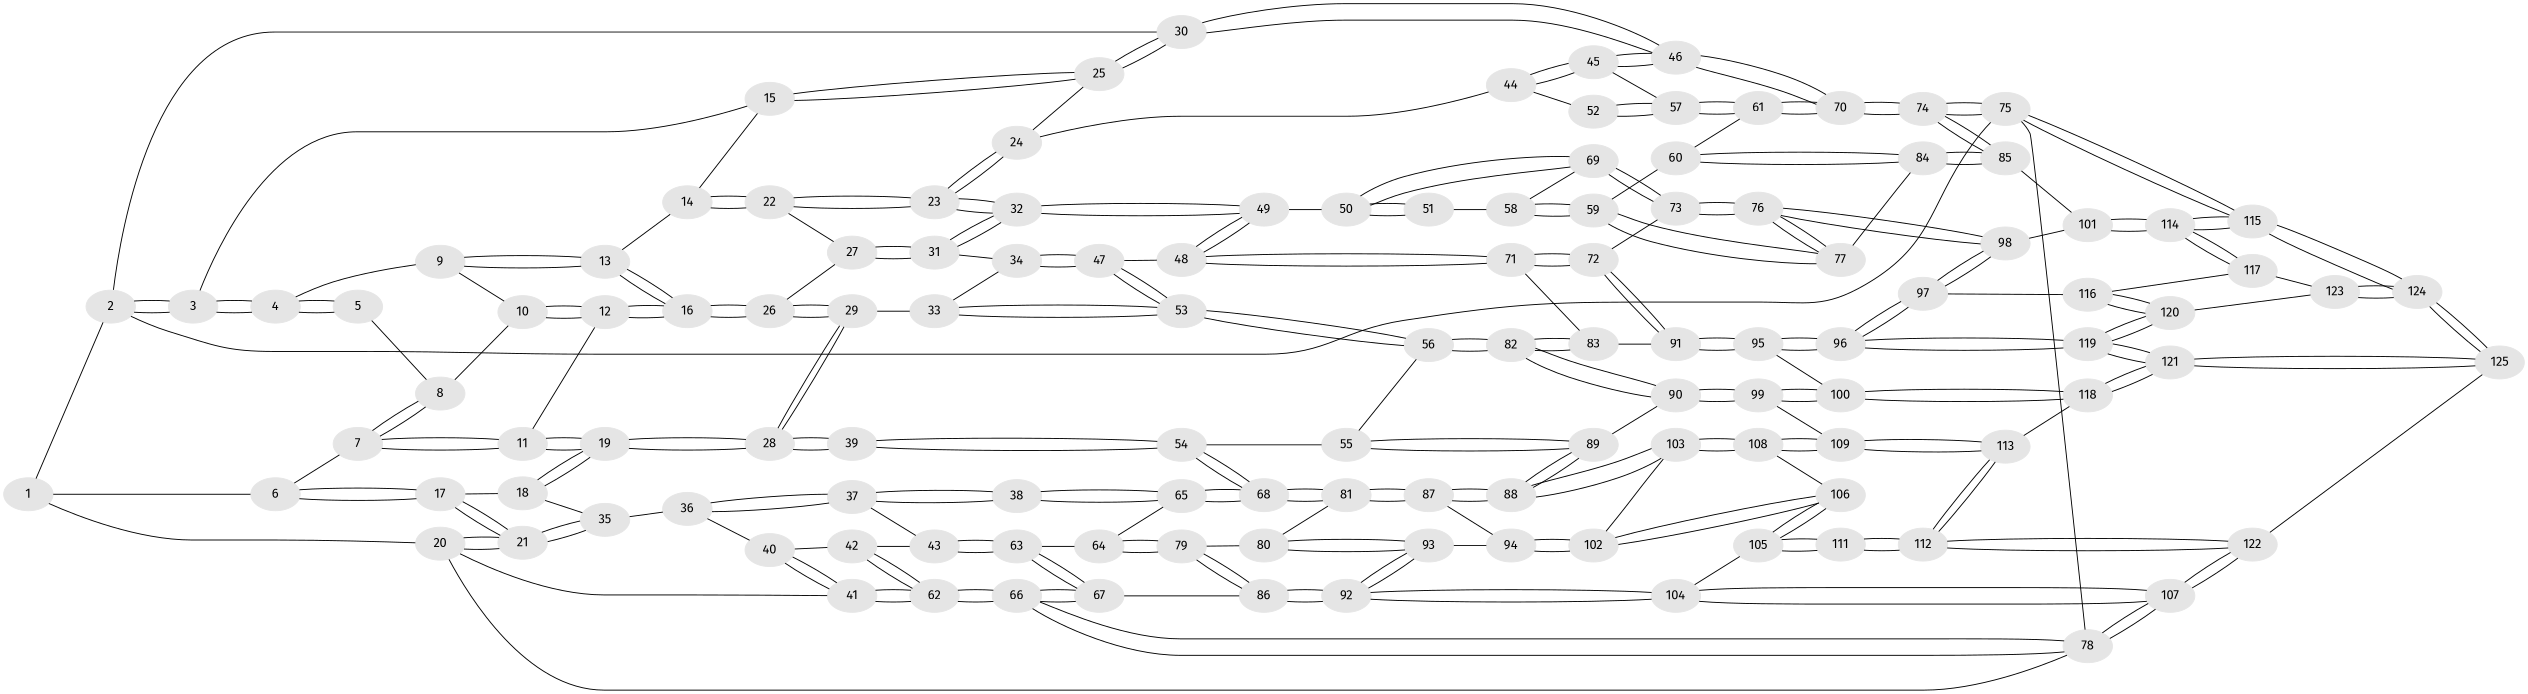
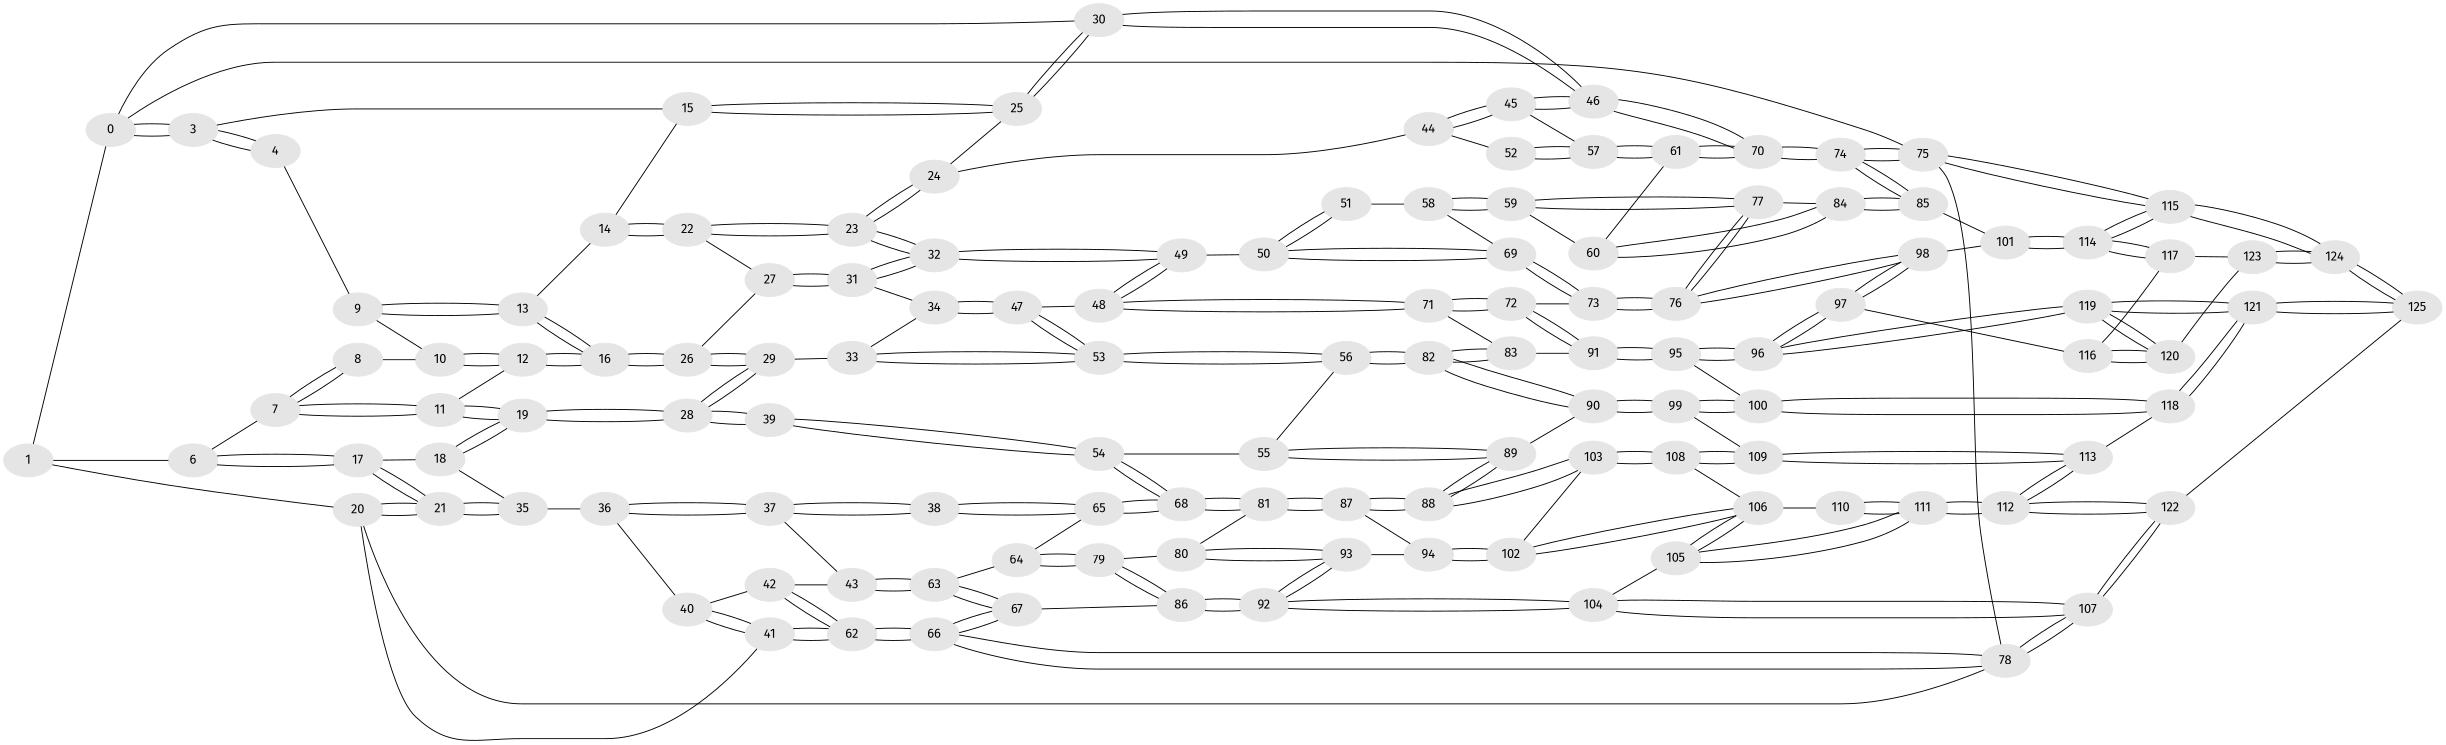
(111, 307) -> (111, 130)
(358, 307) -> none
none -> (1841, 508)
